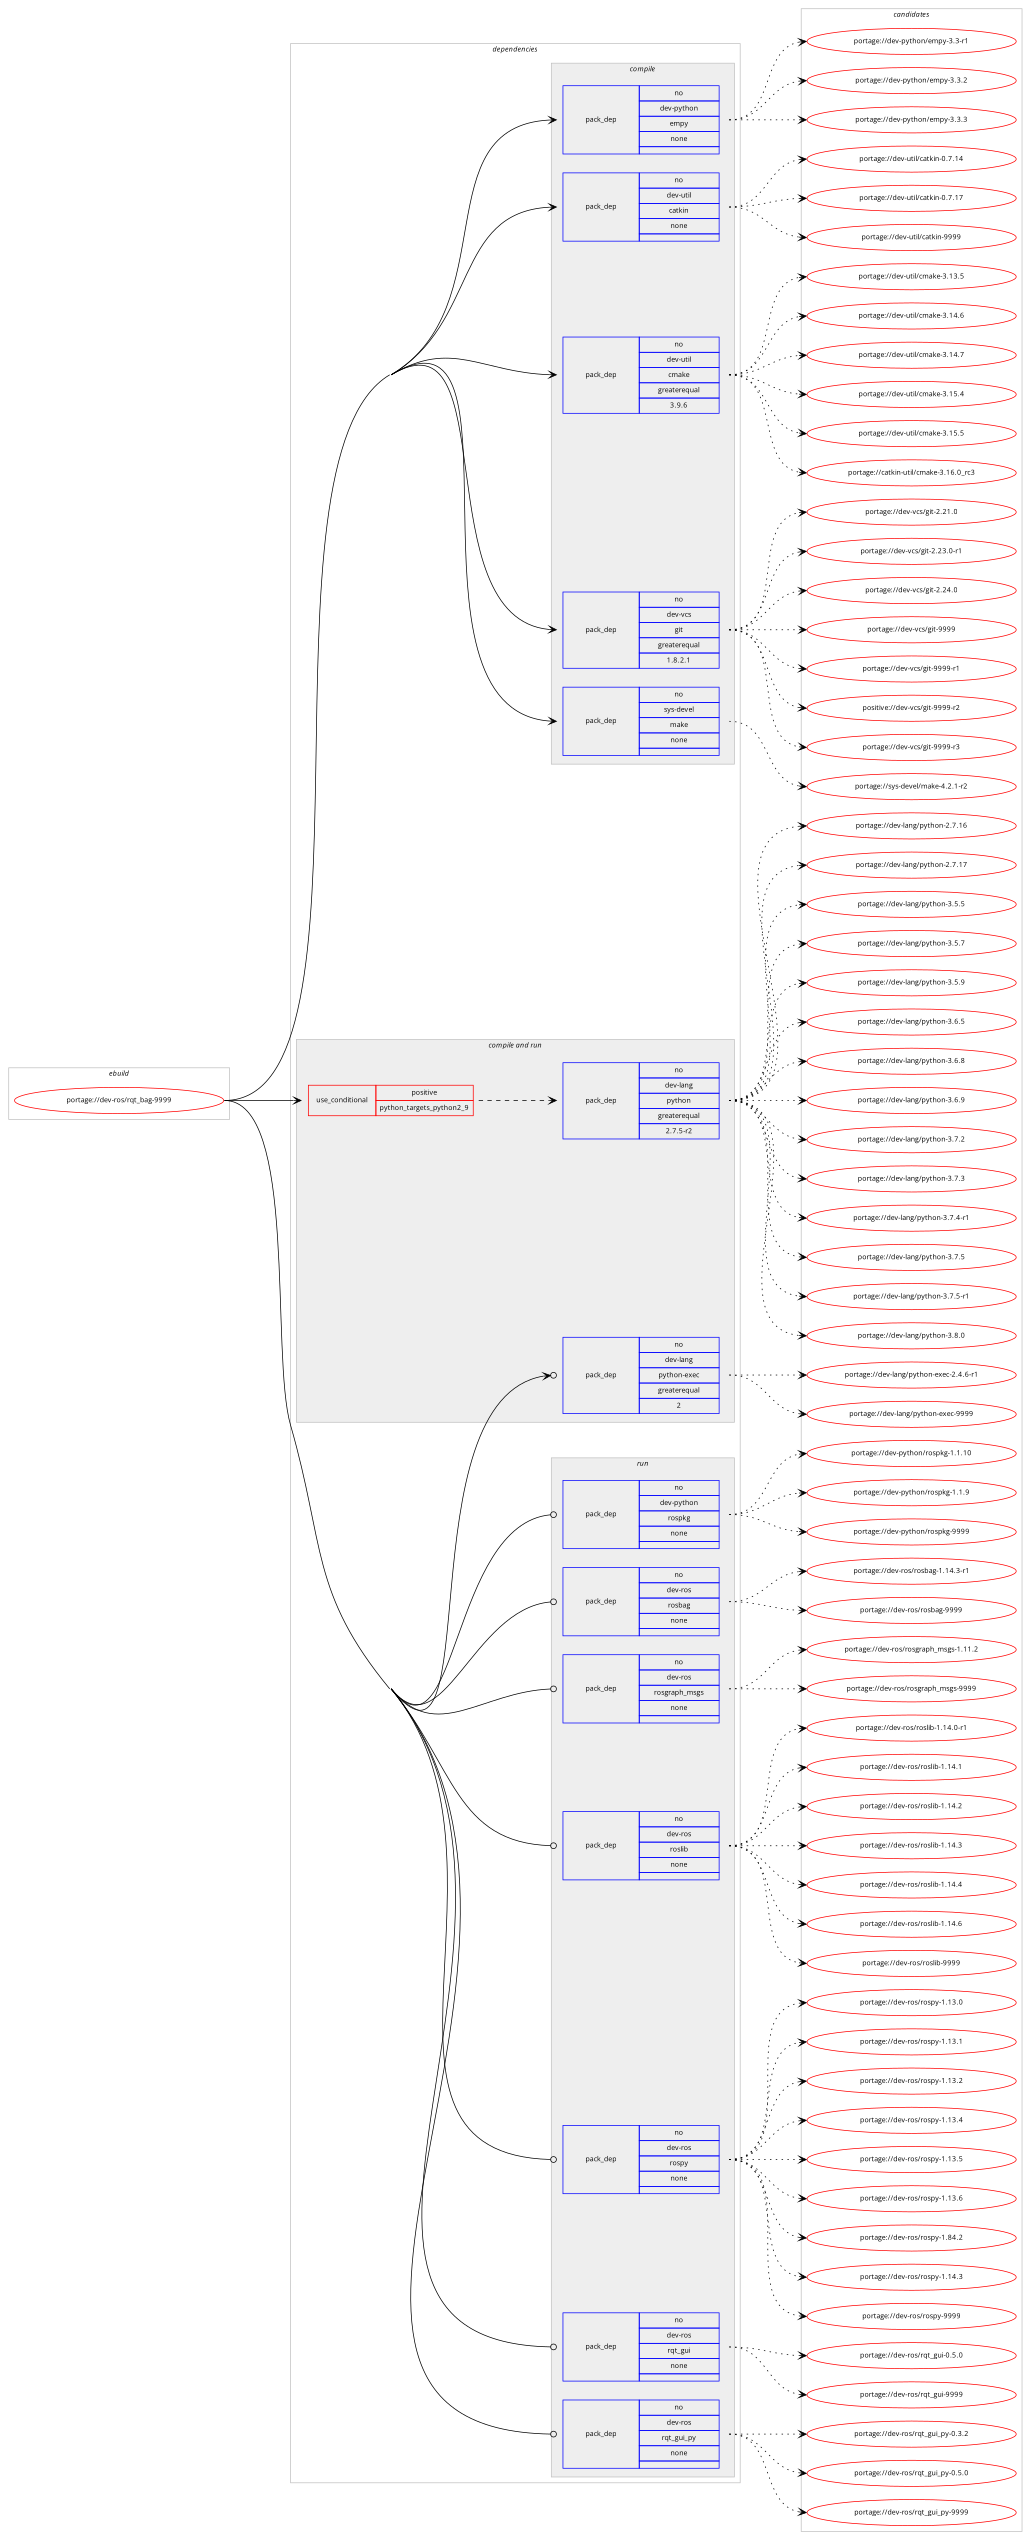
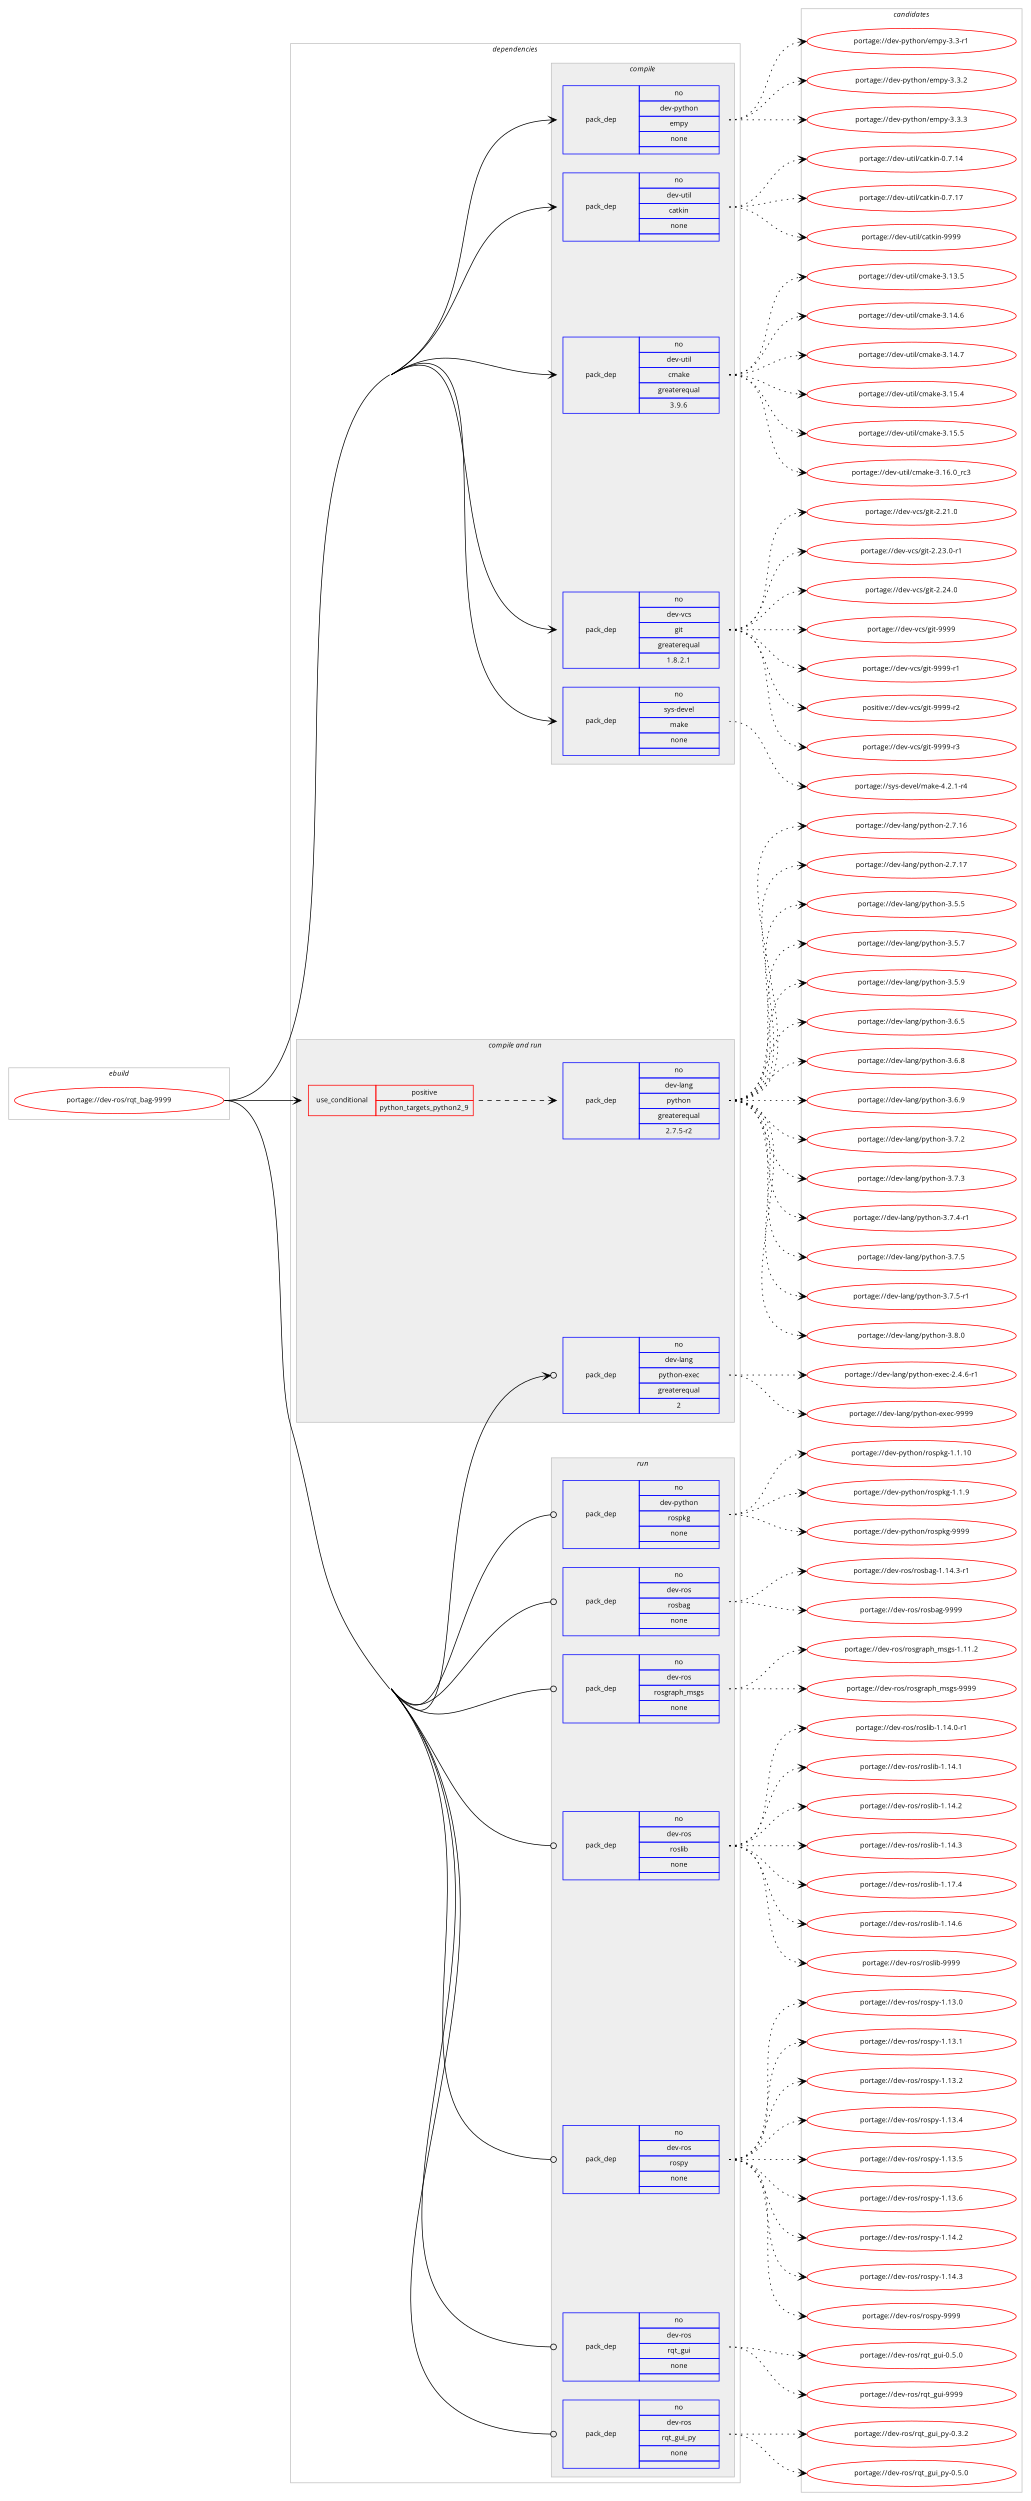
(912, 473) -> (912, 473)
(912, 787) -> (912, 787)
(912, 1885) -> (912, 1885)
(912, 2238) -> (912, 2238)
(912, 2513) -> none
